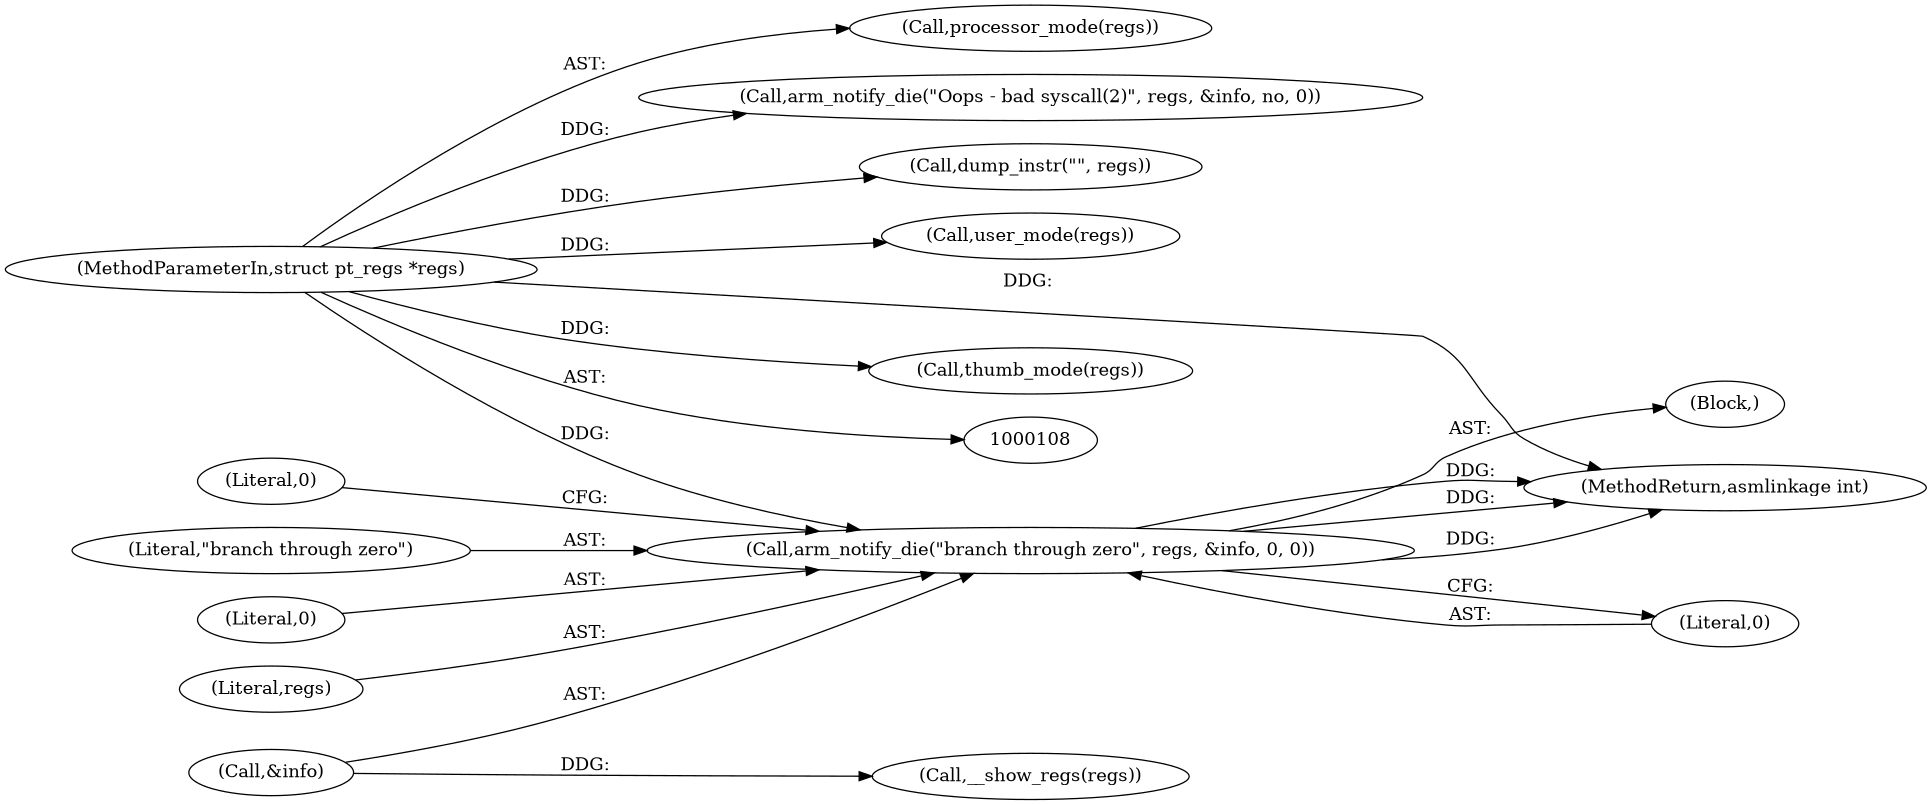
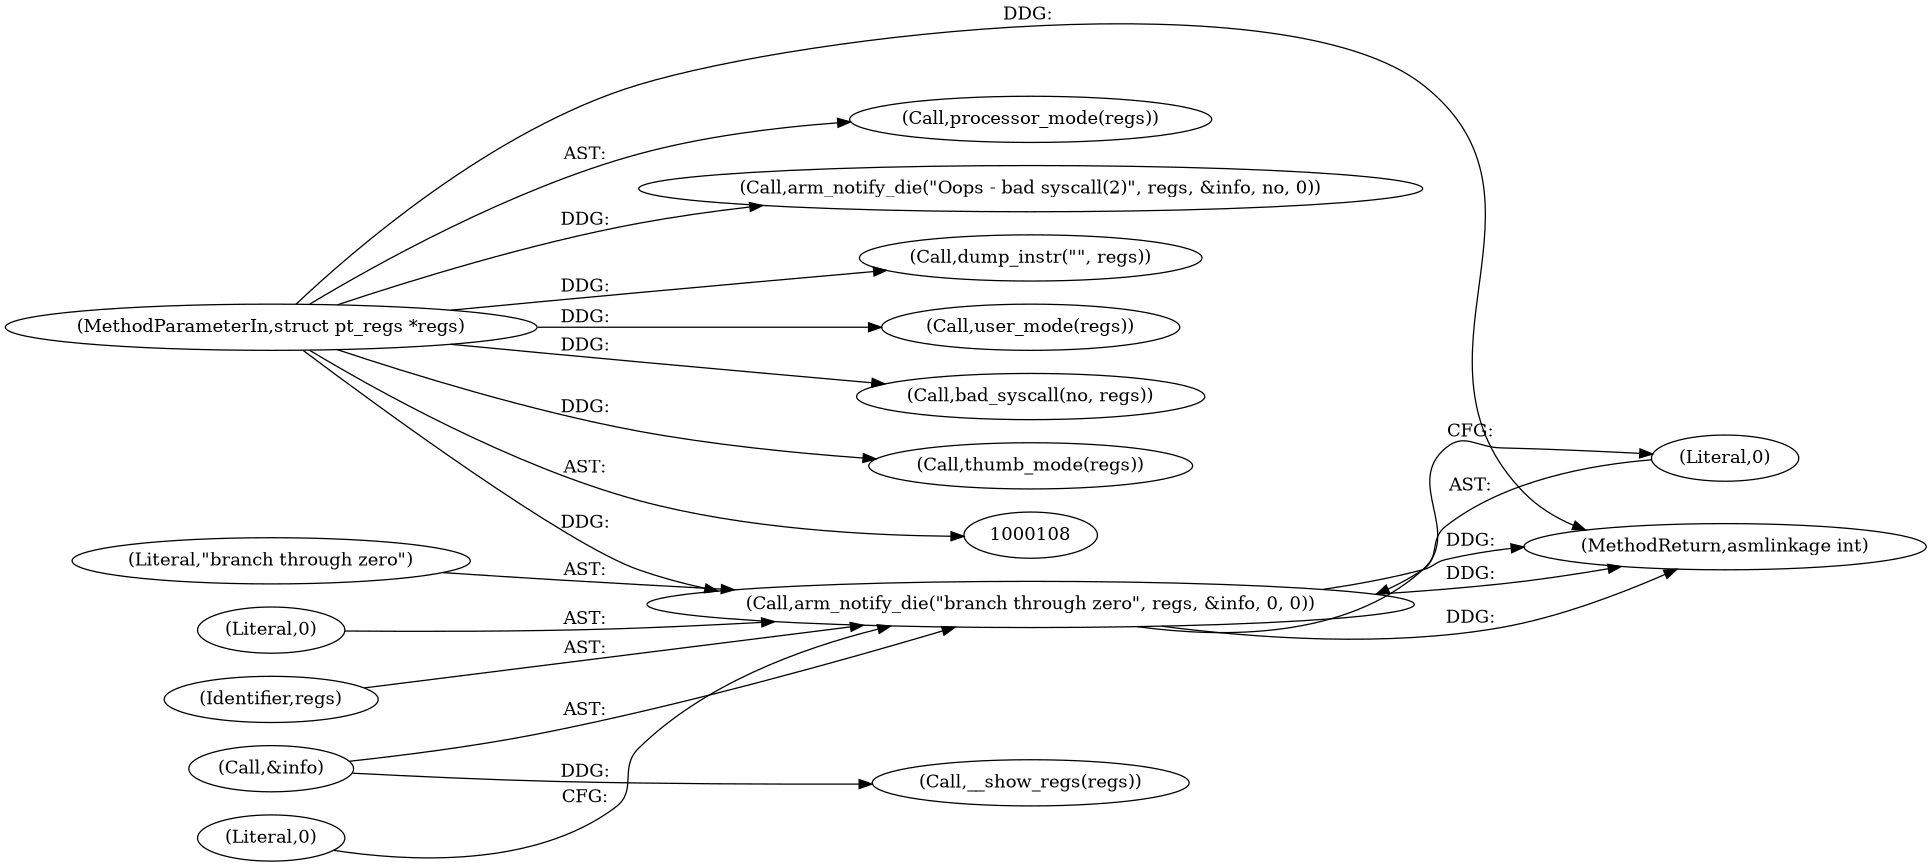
none -> (1031, 397)
(1725, 404) -> none
(271, 689) -> (271, 699)
